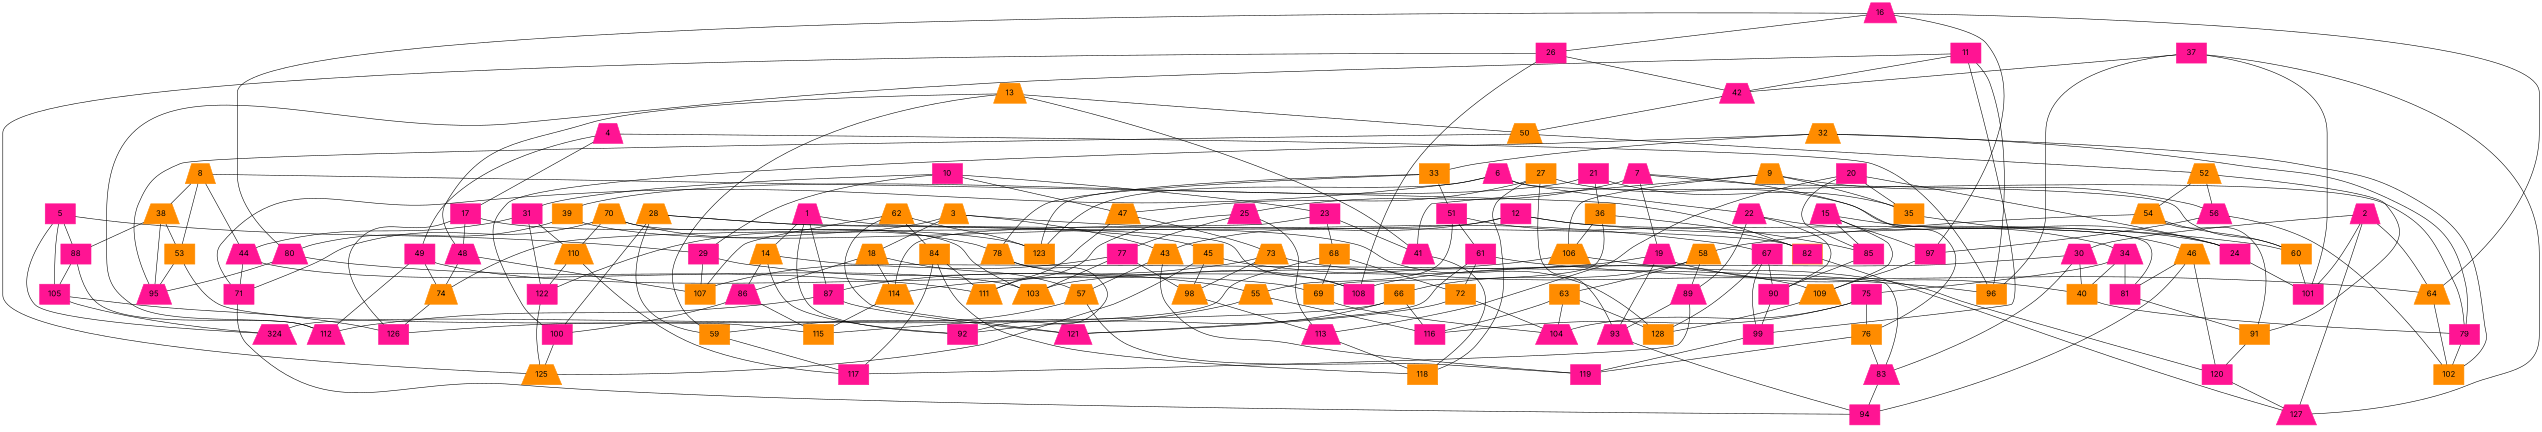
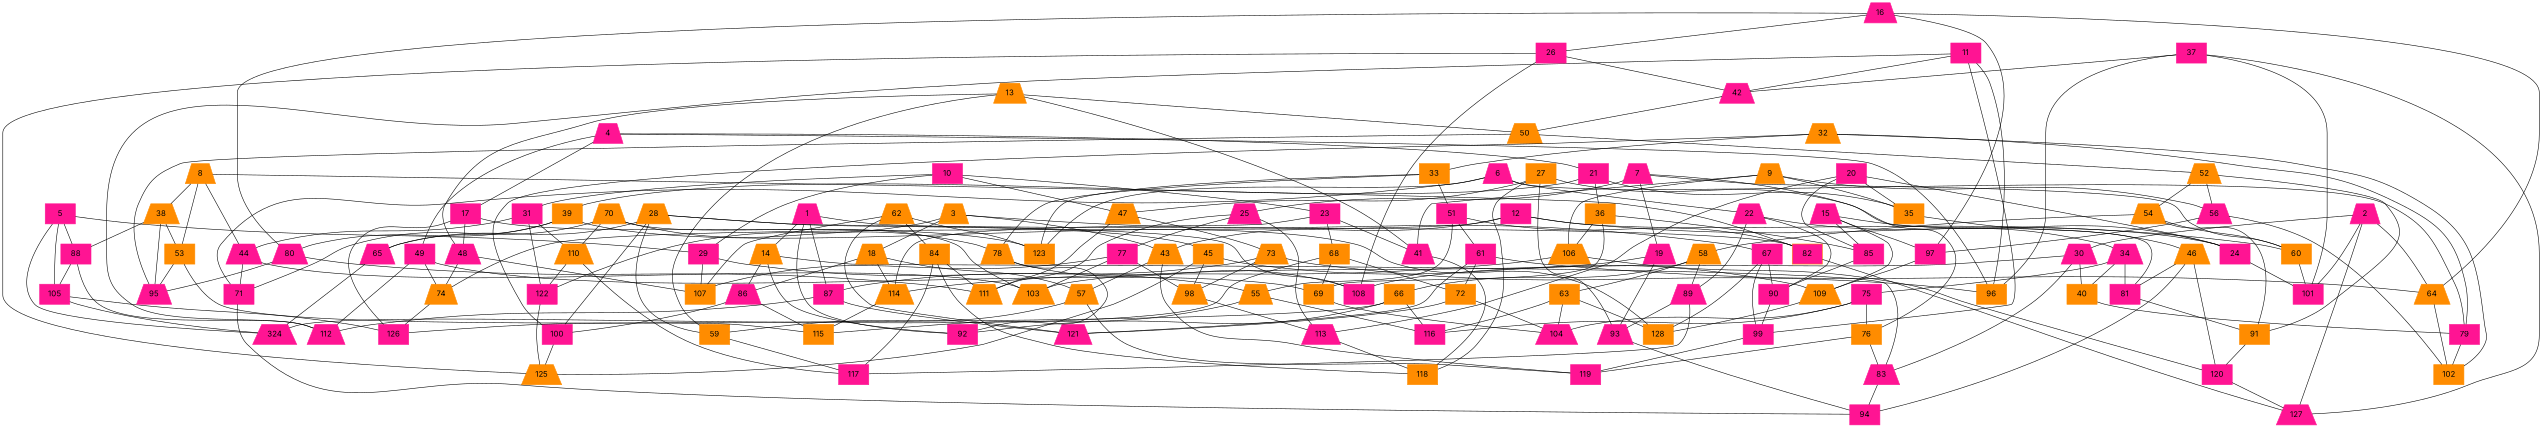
none -> (1100, 138)
none -> (377, 254)
(1870, 281) -> none
